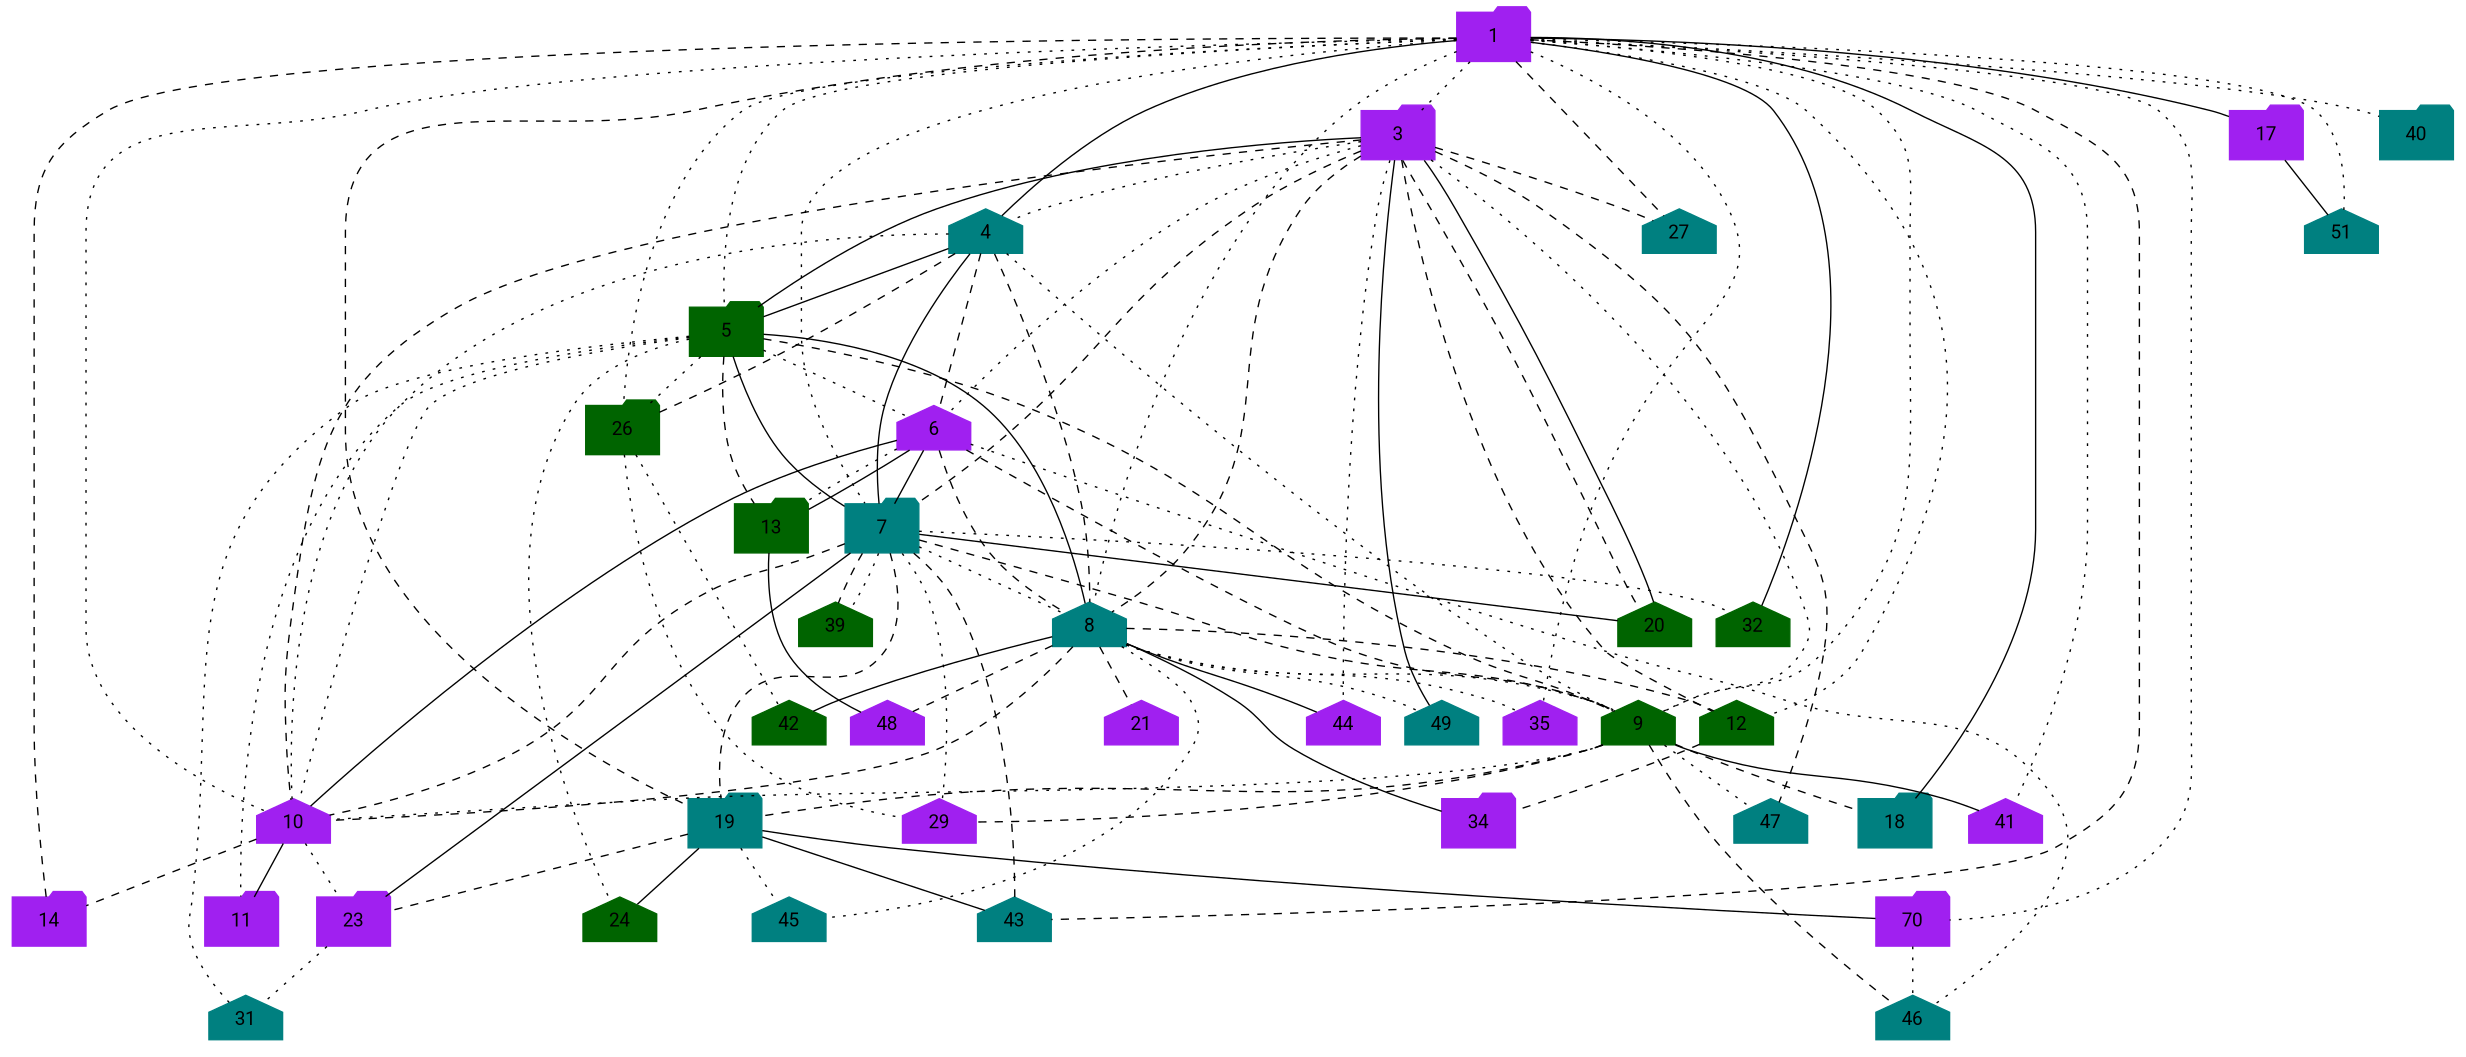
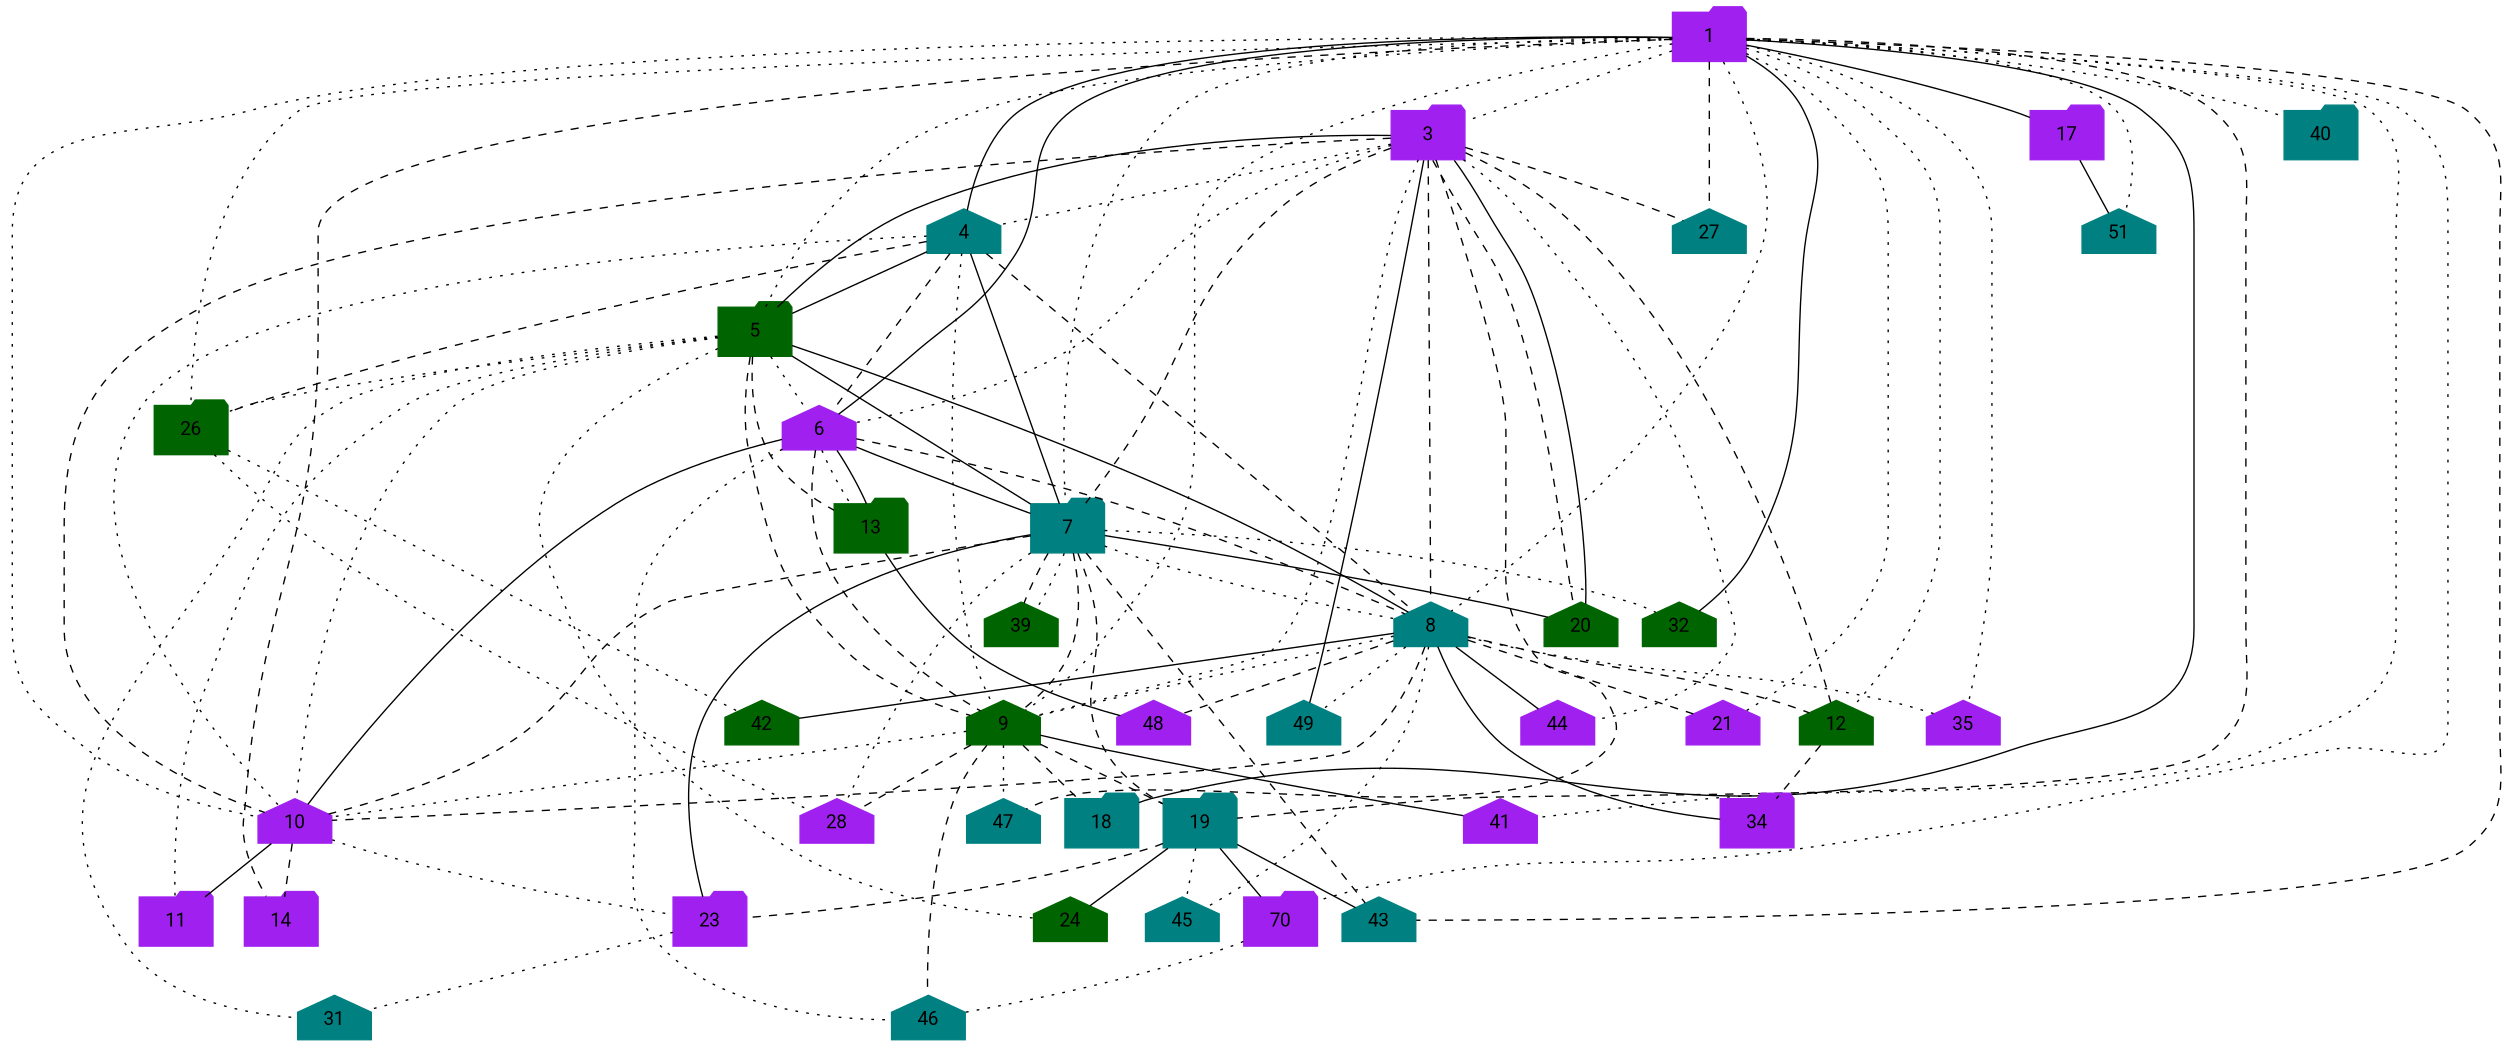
none -> (1099, 97)
none -> (1888, 380)
(939, 823) -> (837, 823)
